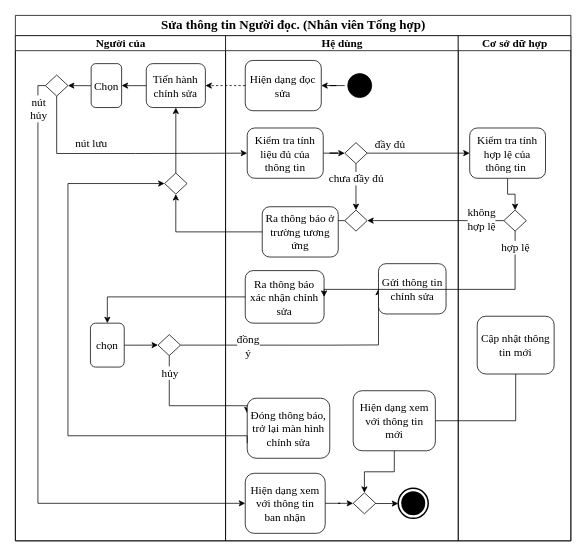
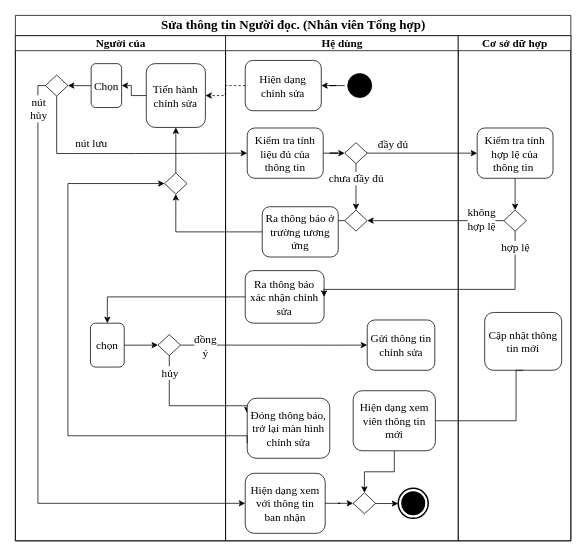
(176, 86) -> (176, 95)
(283, 86) -> (283, 86)
(507, 153) -> (515, 153)
(412, 289) -> (401, 345)
(515, 345) -> (523, 341)
(394, 420) -> (394, 420)
